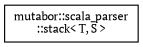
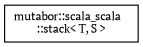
(71, 24) -> (71, 24)
